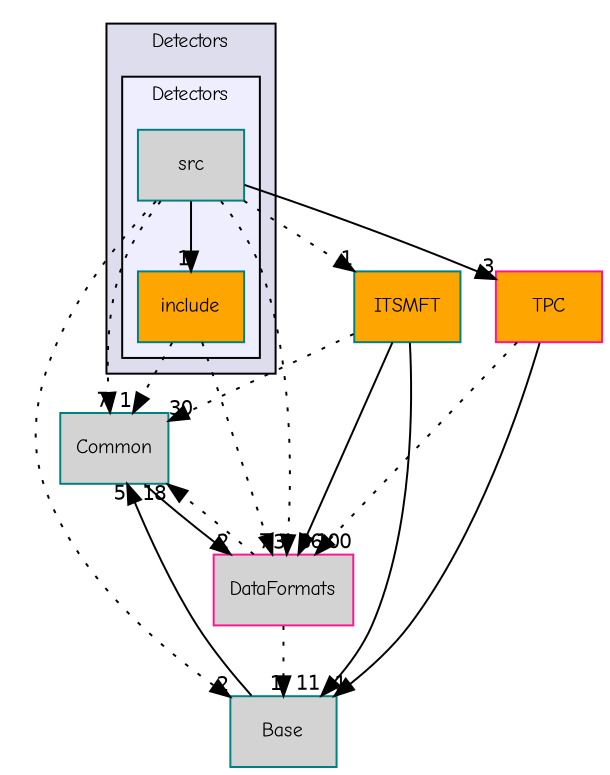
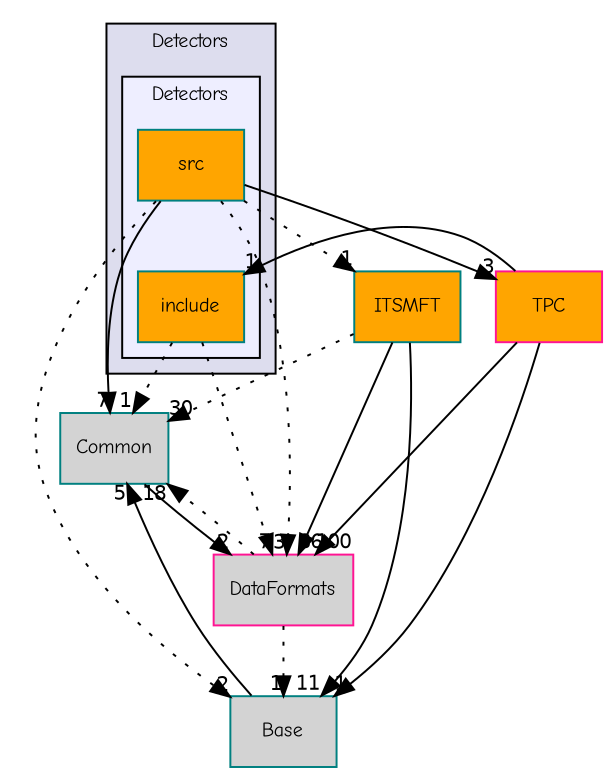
(191, 165) -> (191, 165)
(191, 226) -> (398, 227)
(115, 291) -> (115, 291)
(423, 441) -> (423, 441)
